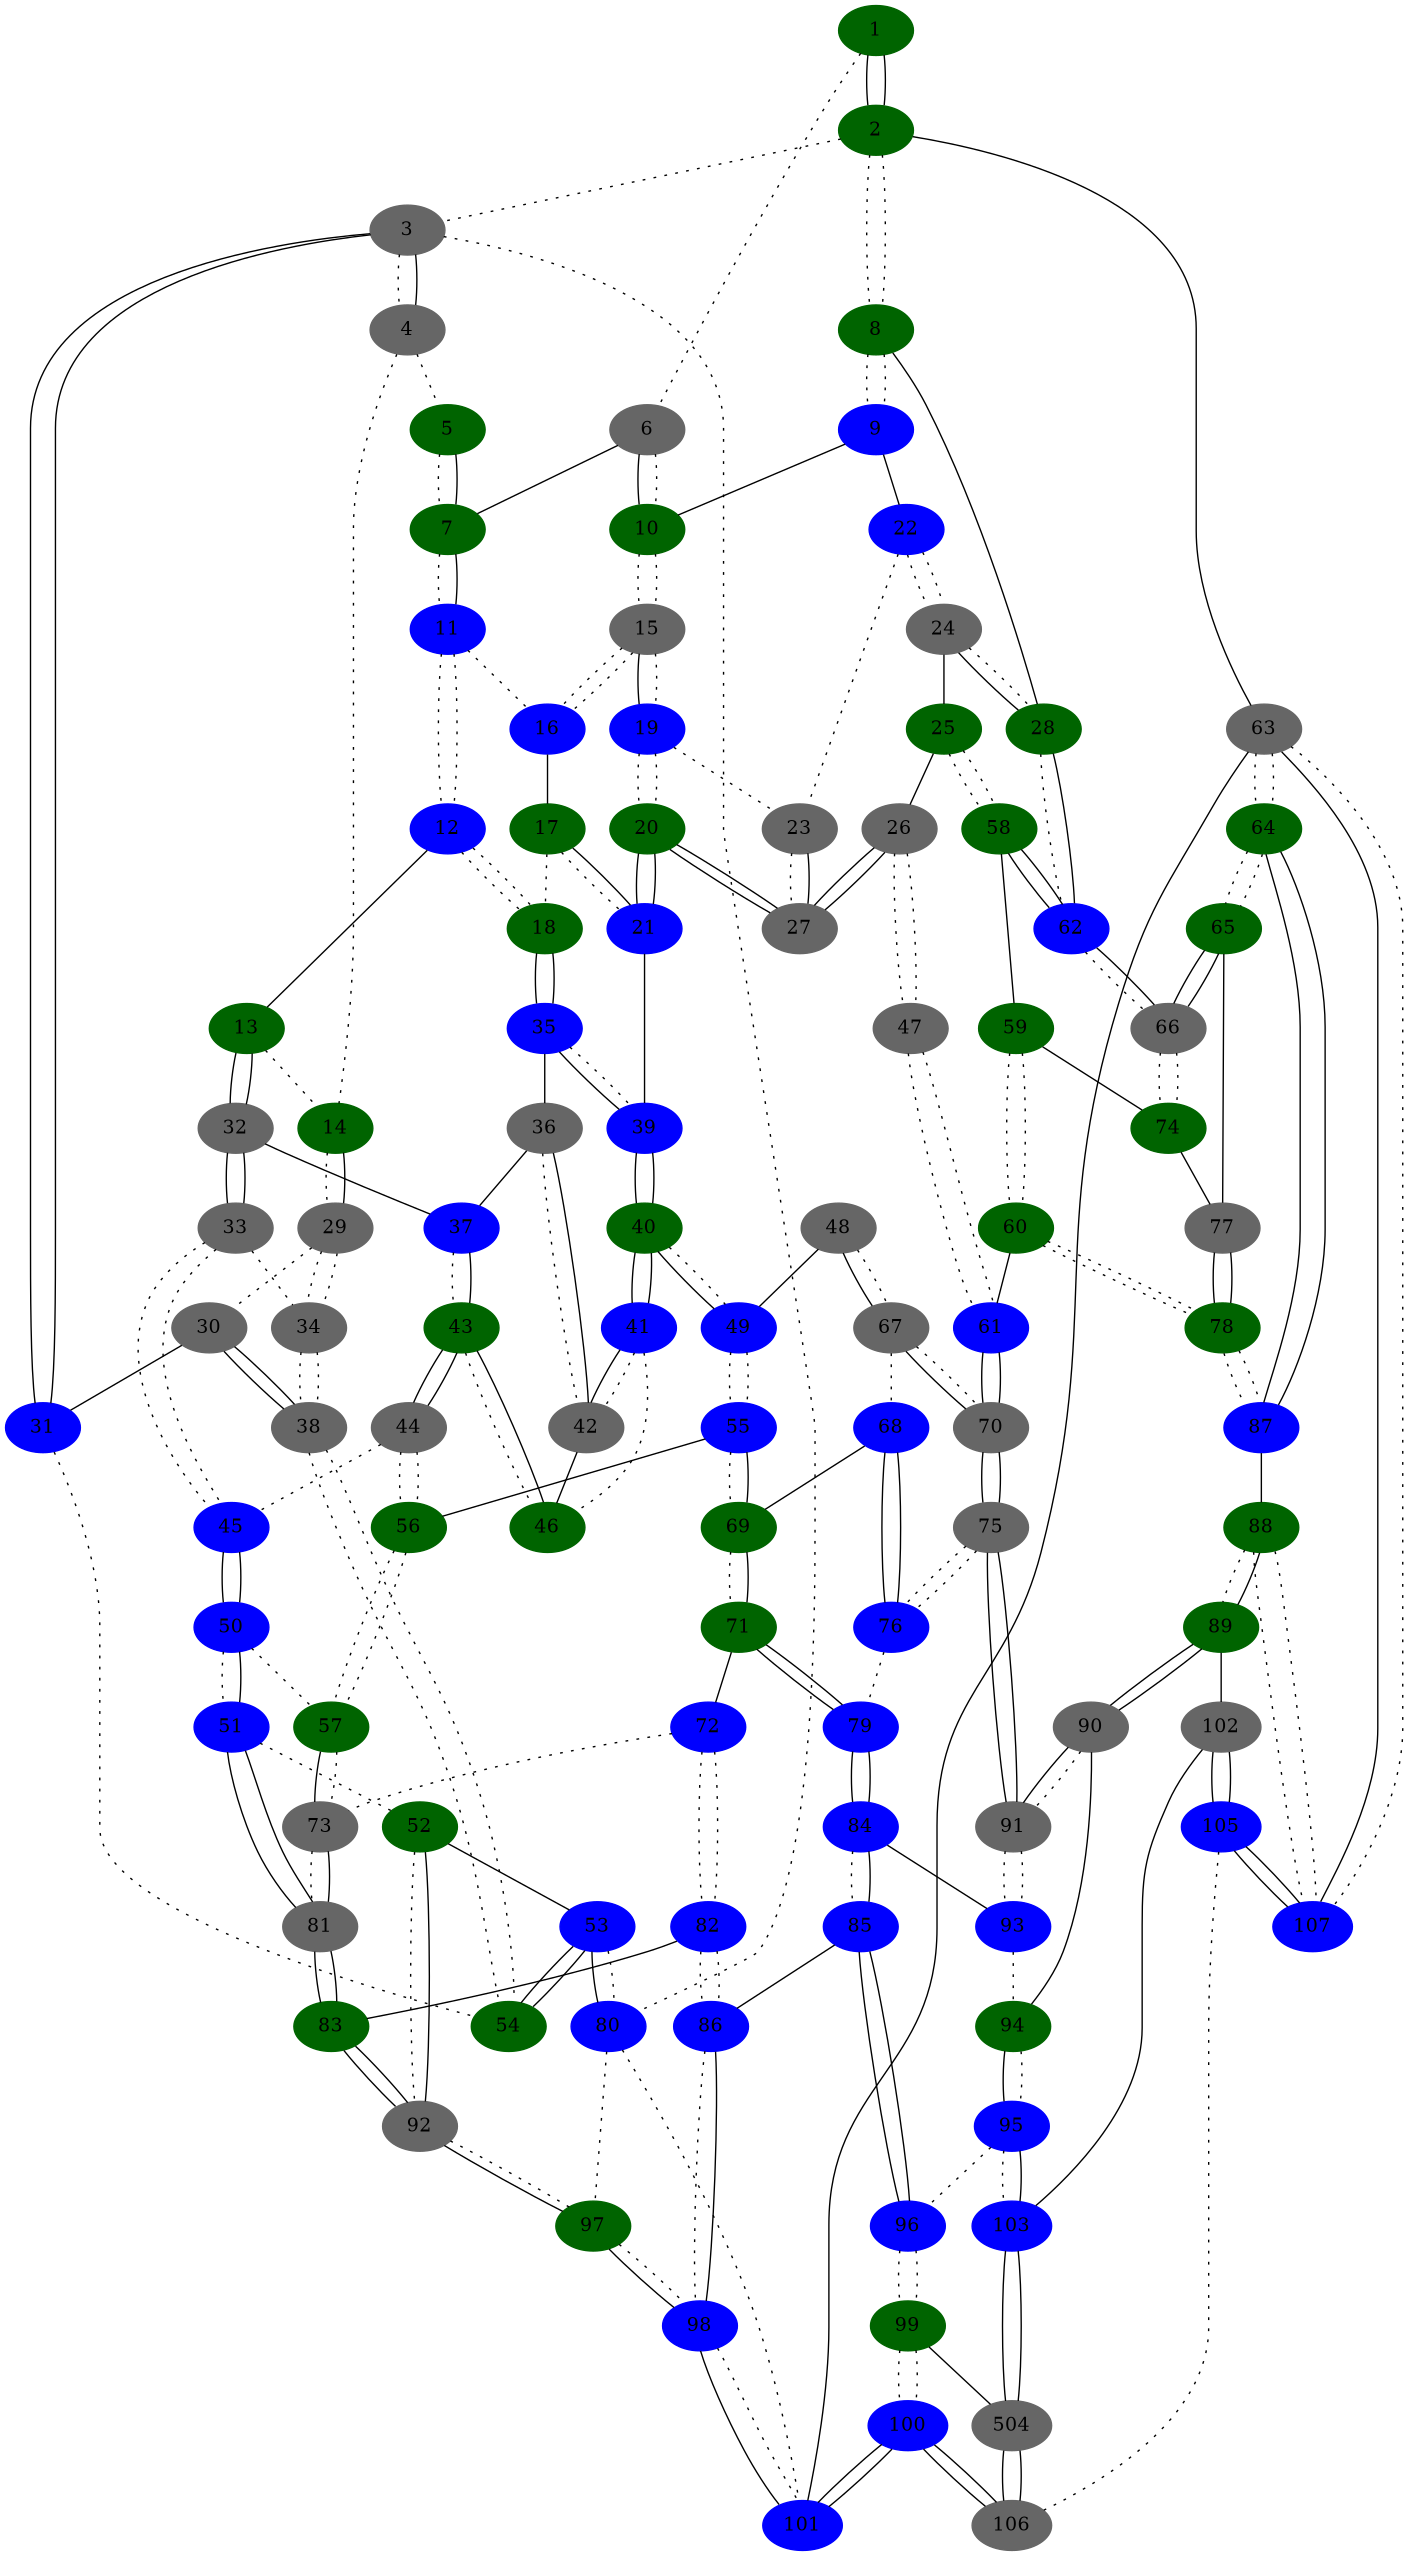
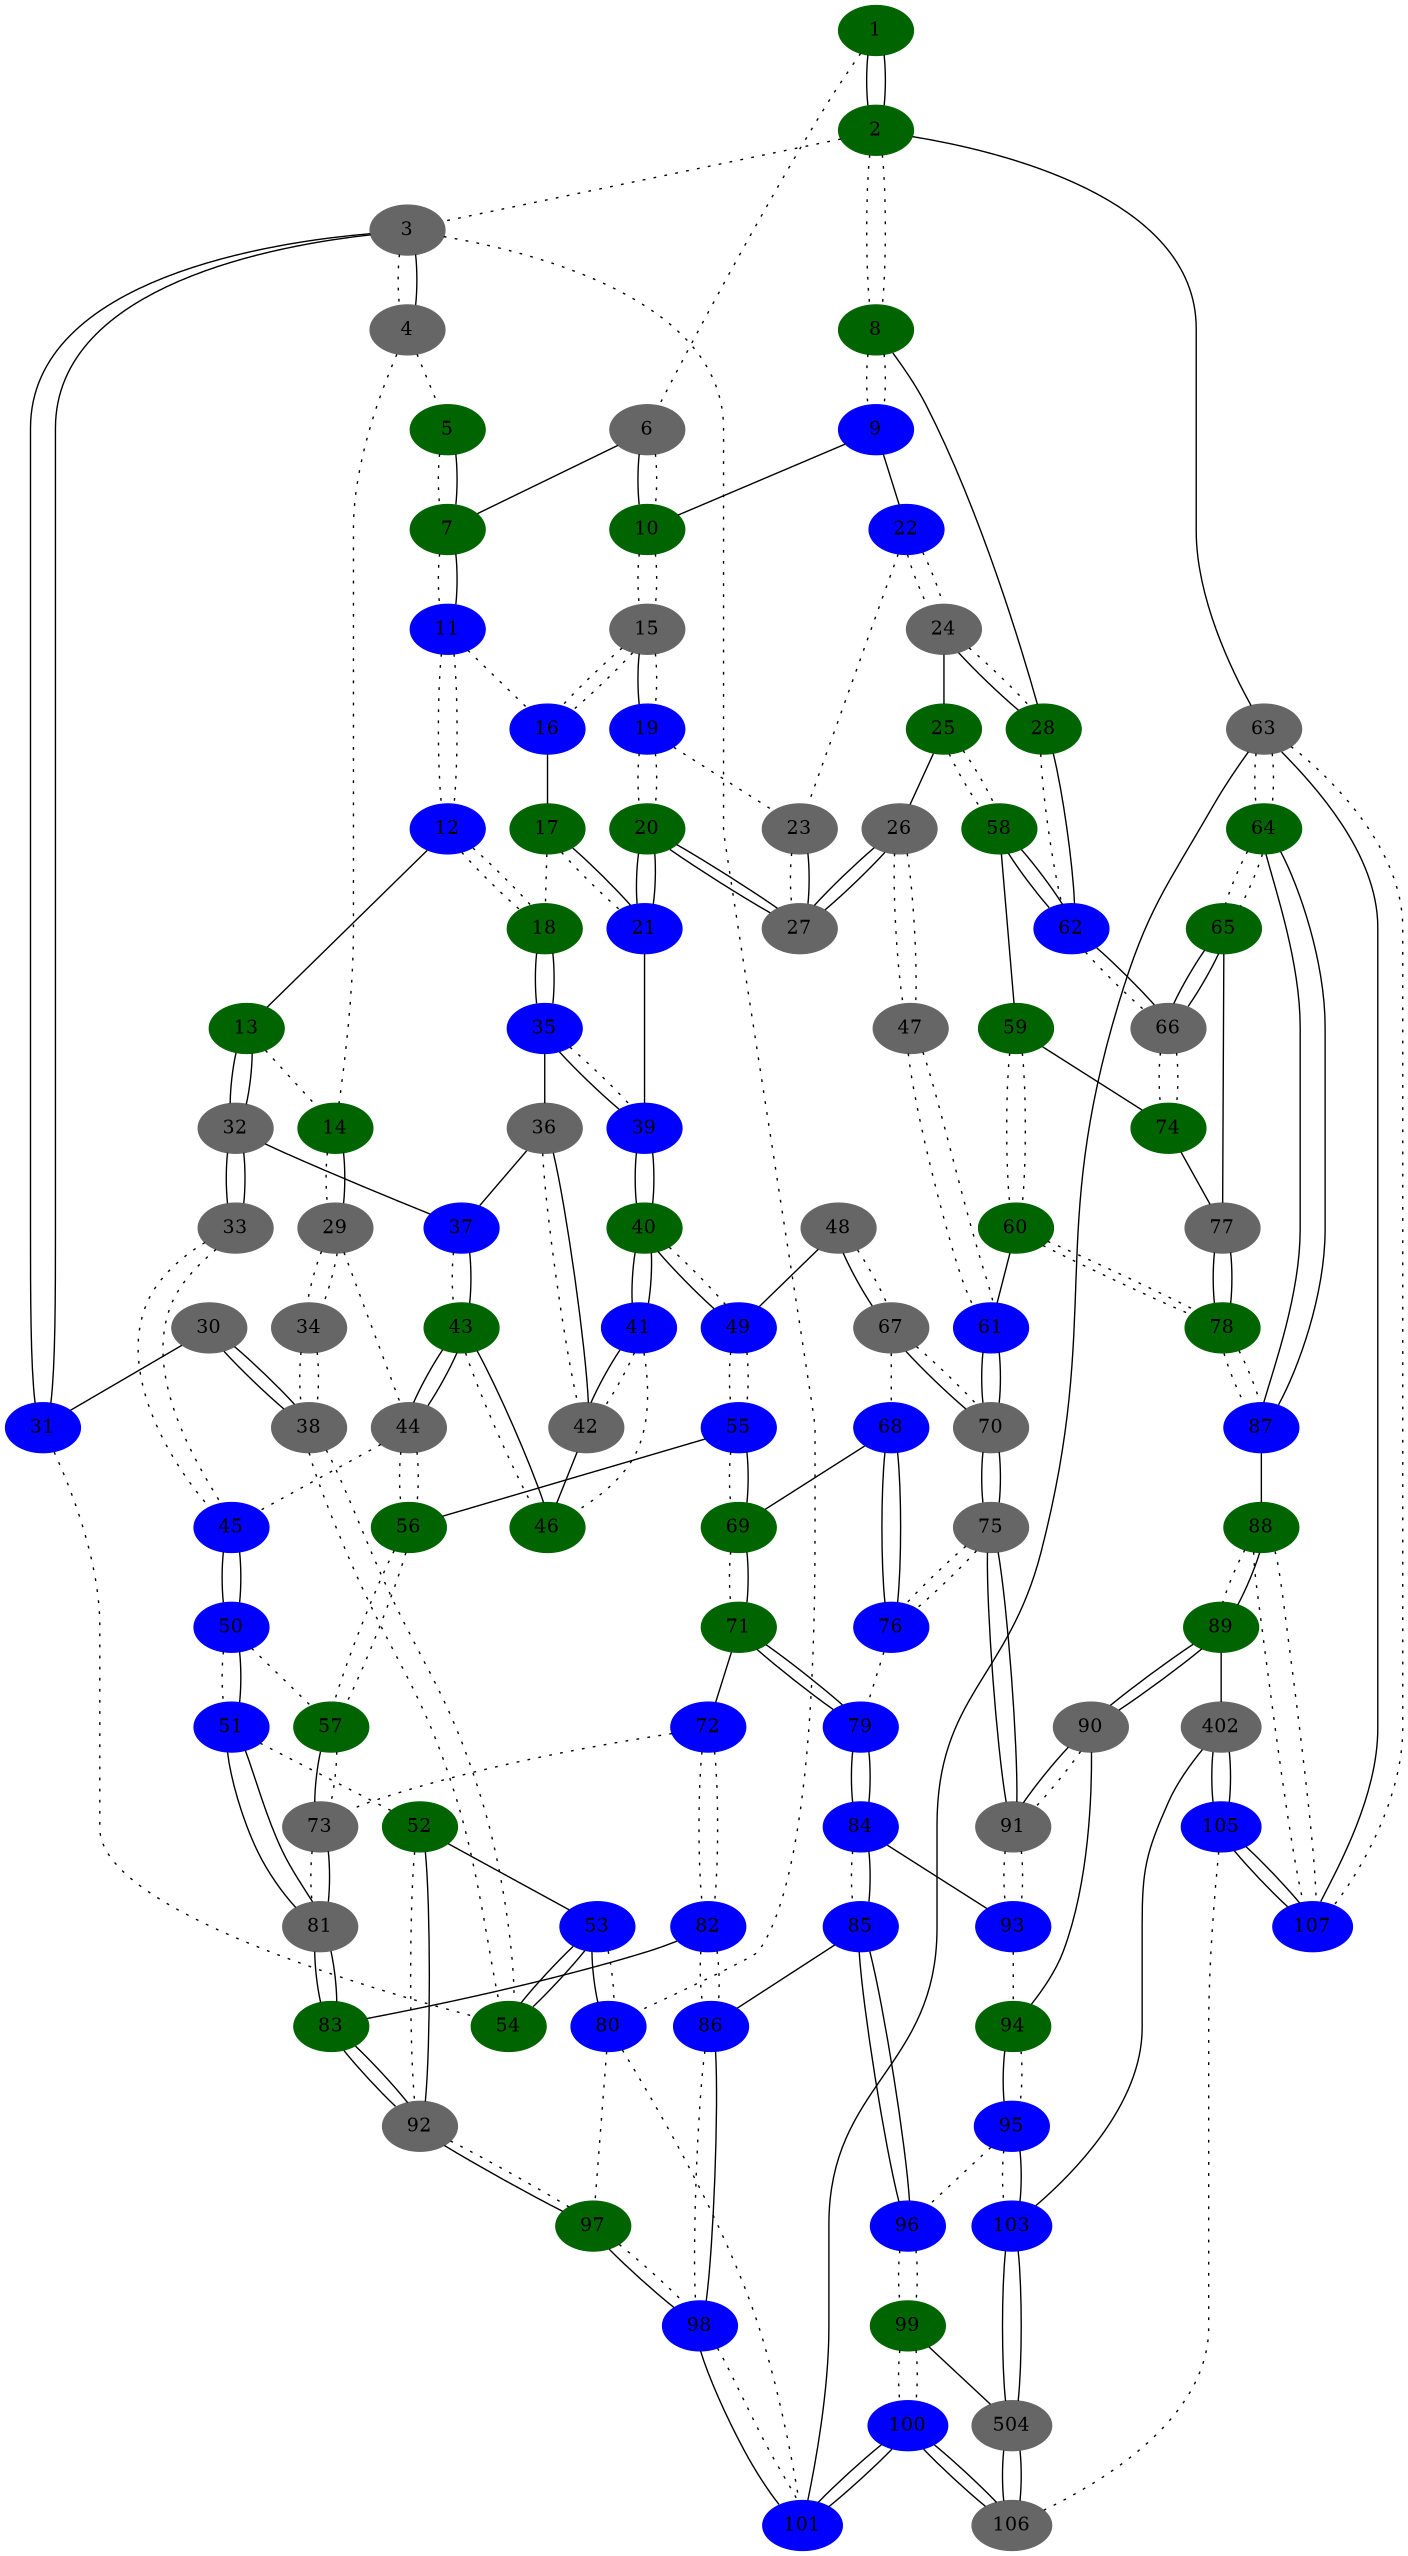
(267, 1271) -> none
(280, 1272) -> (372, 1328)
(1221, 1727) -> (1221, 1727)
